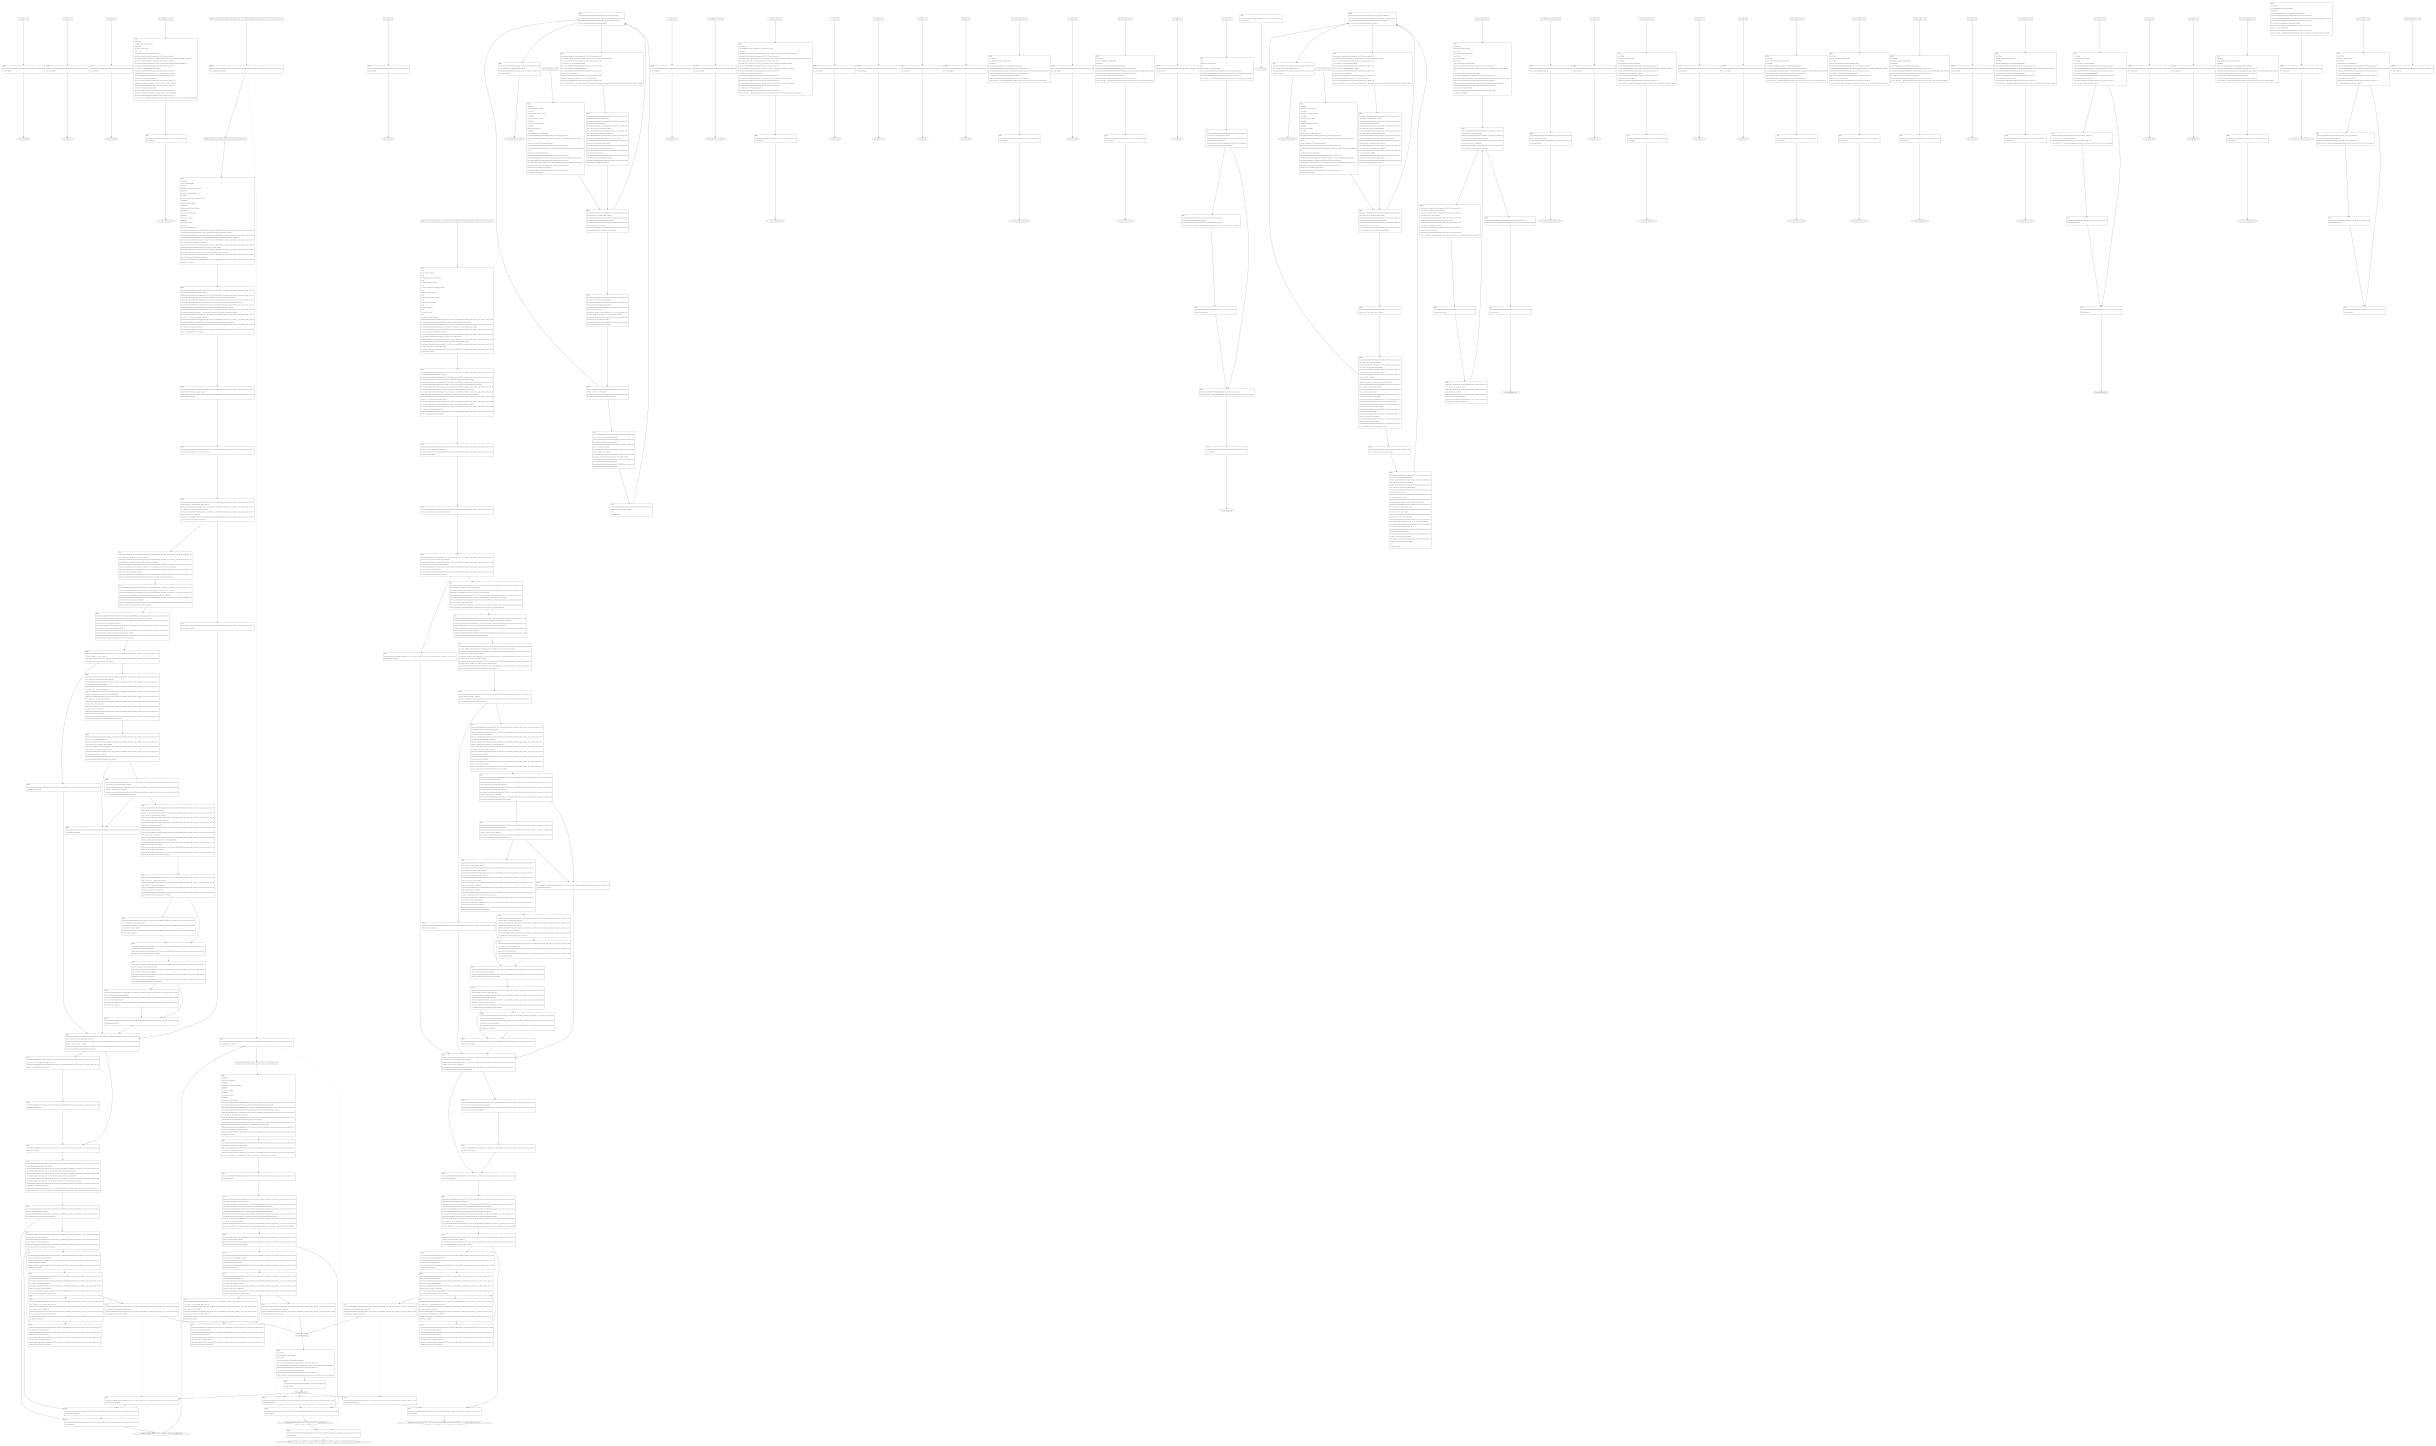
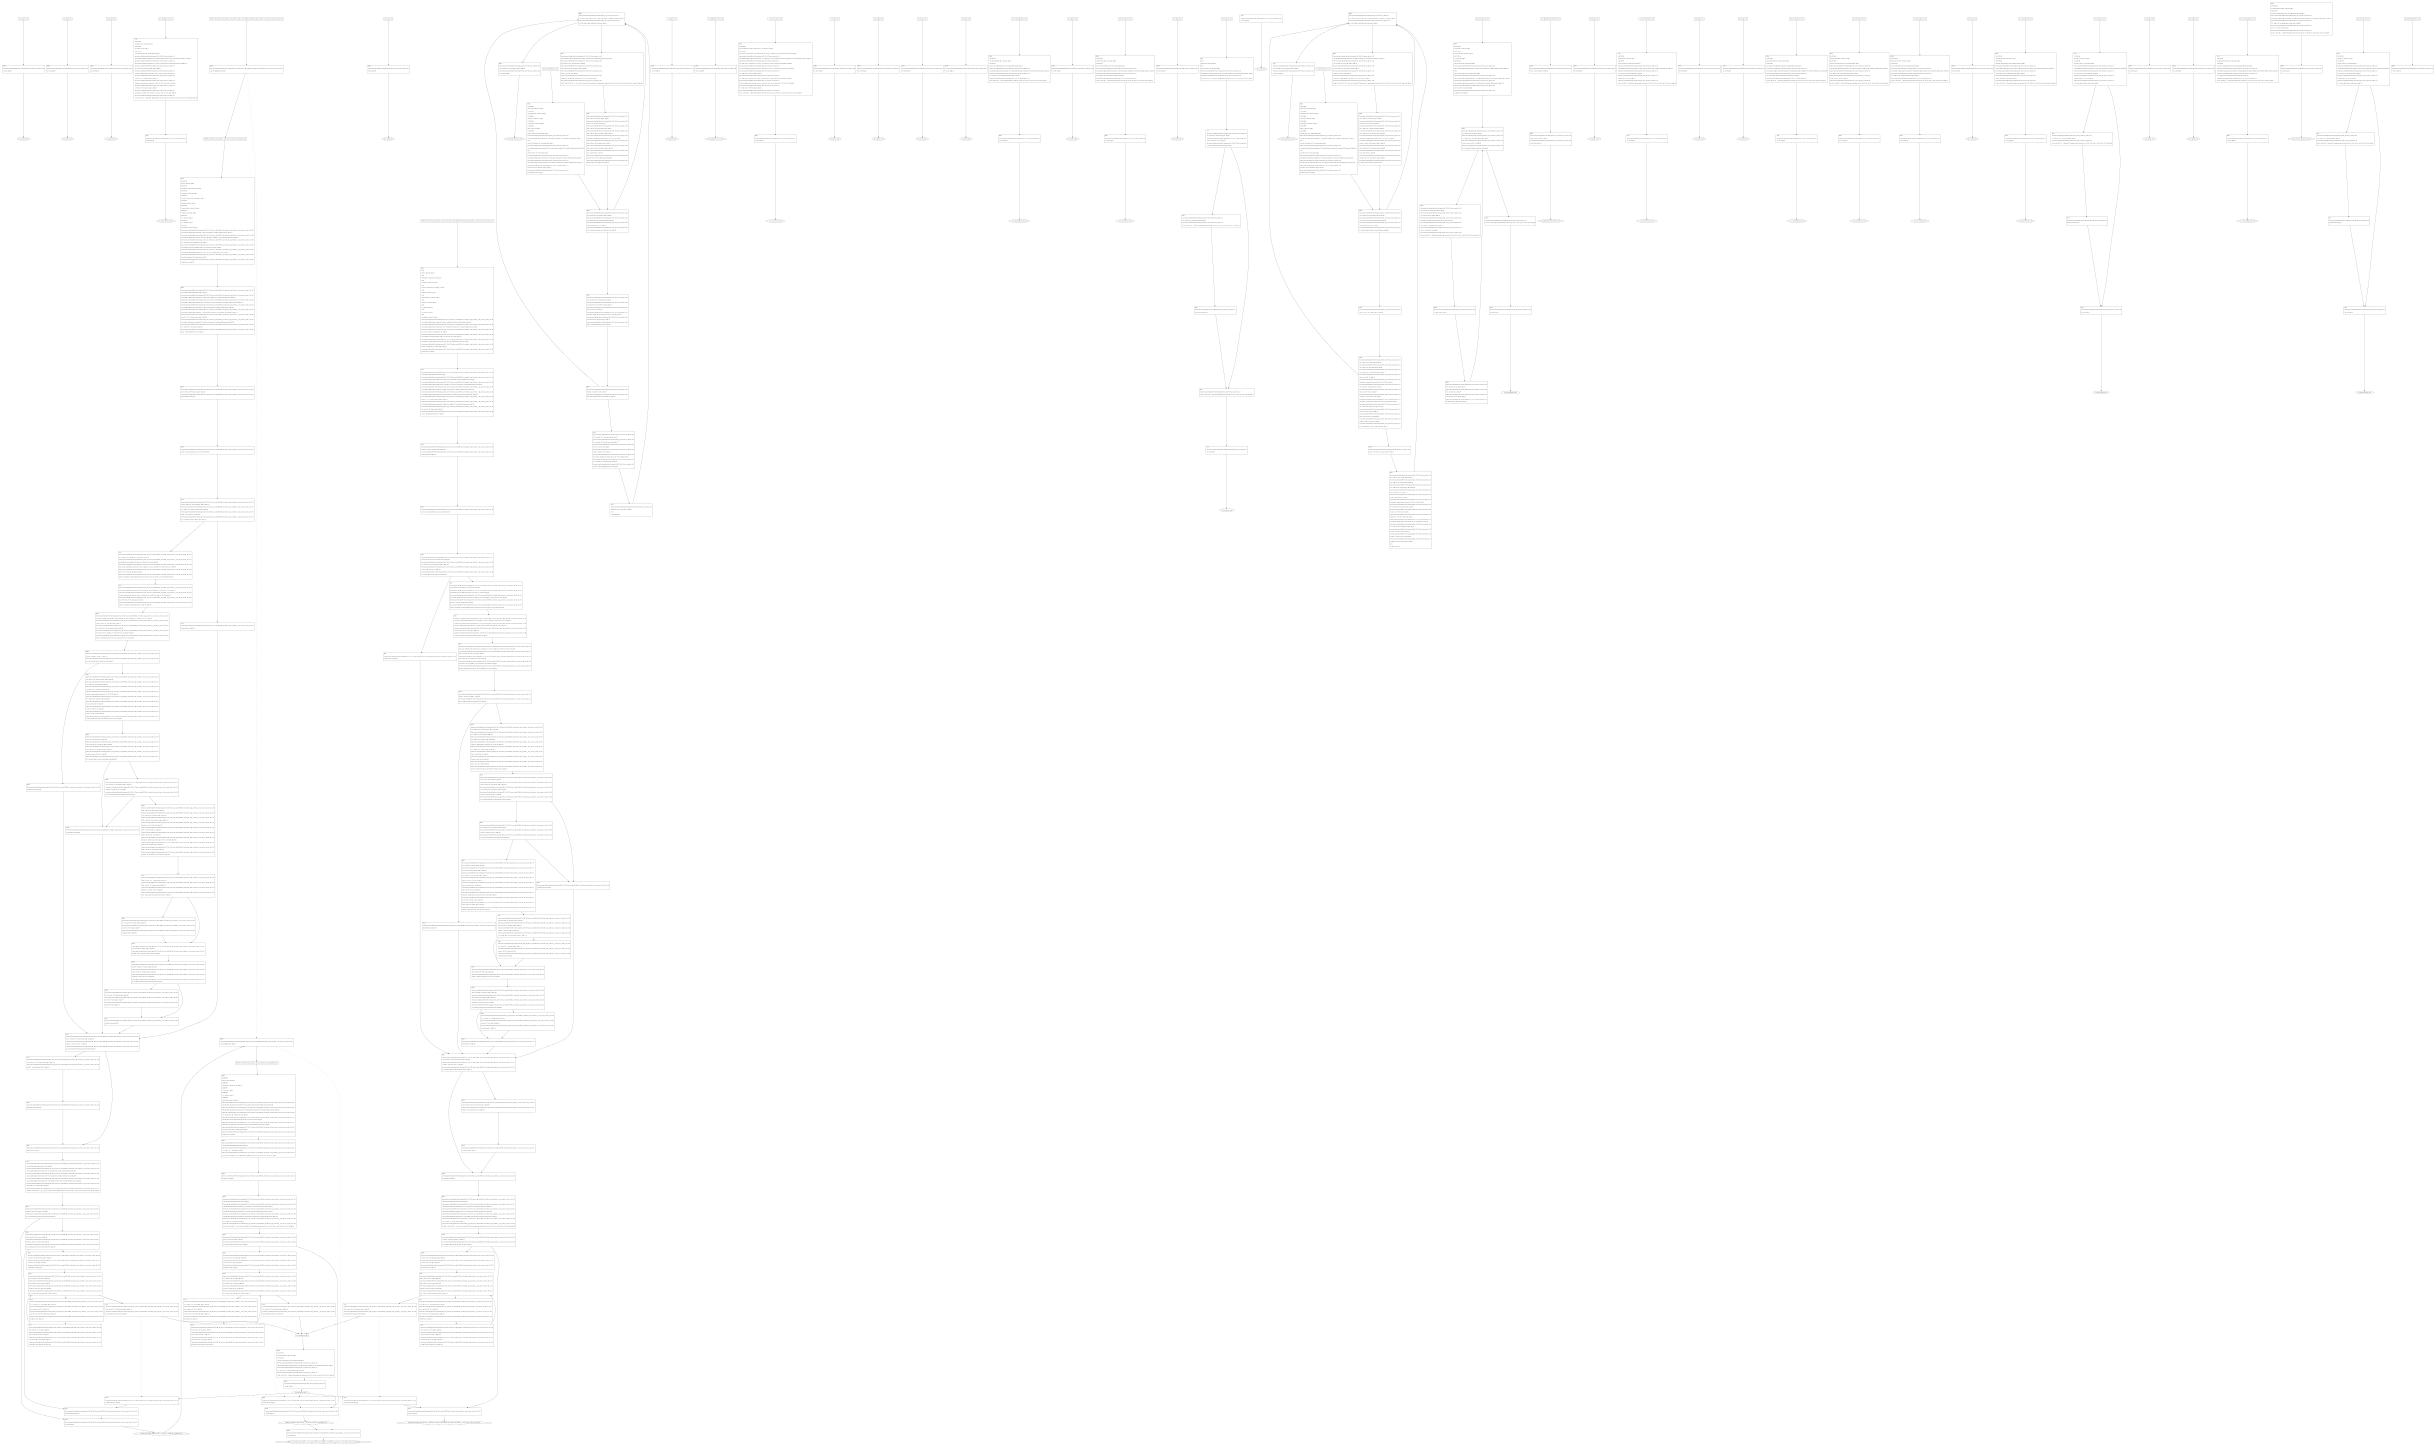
none -> (2365, 393)
